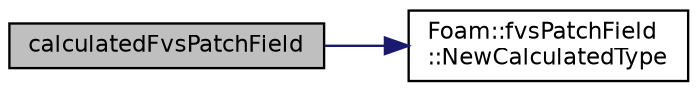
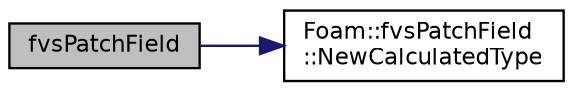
(167, 46) -> (105, 46)
